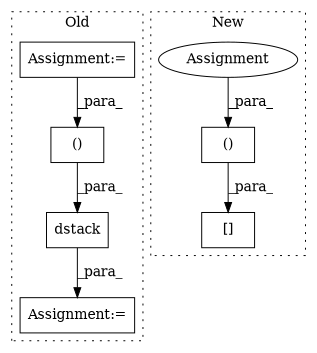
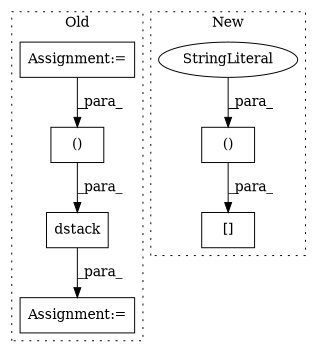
(228, 60) -> (228, 60)
